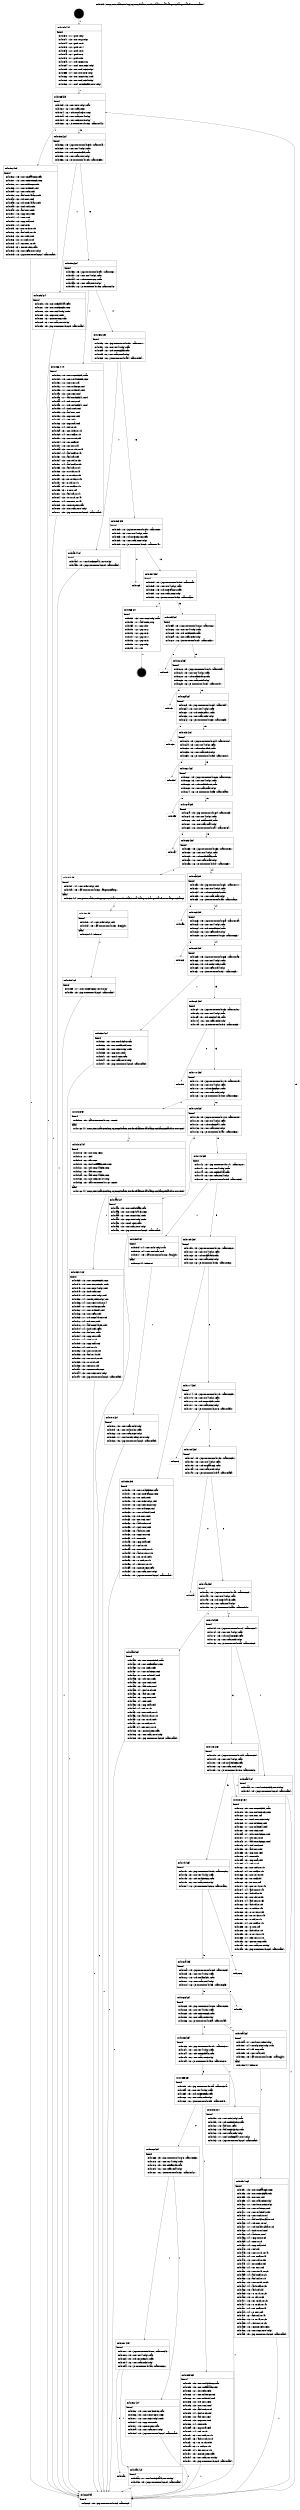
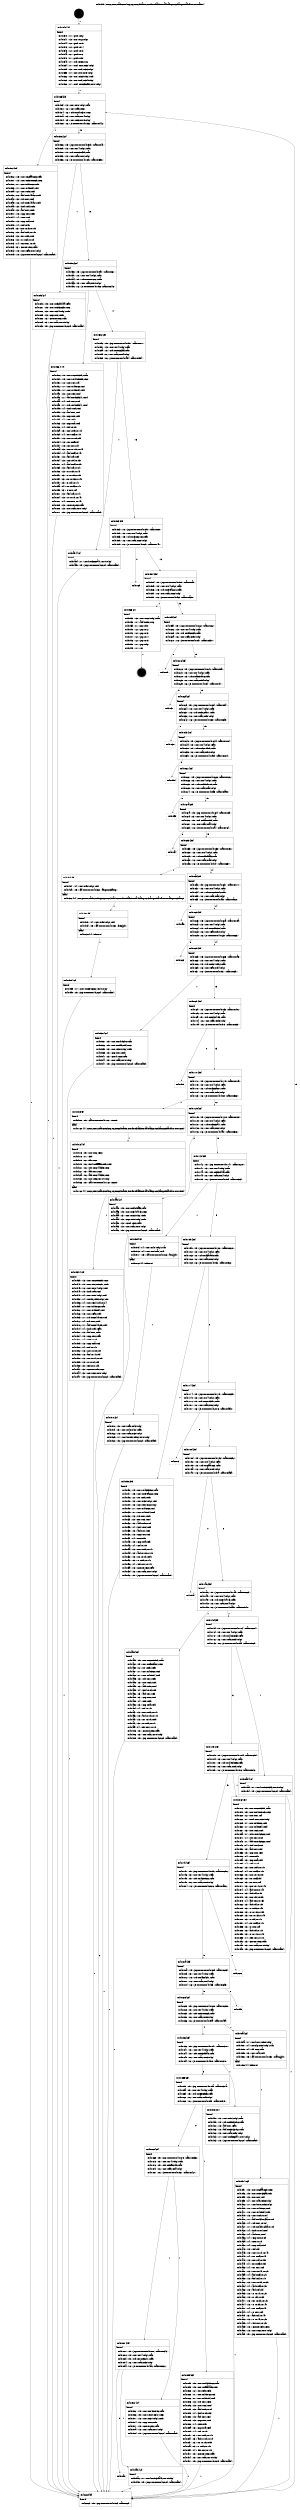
(205, 762) -> none
